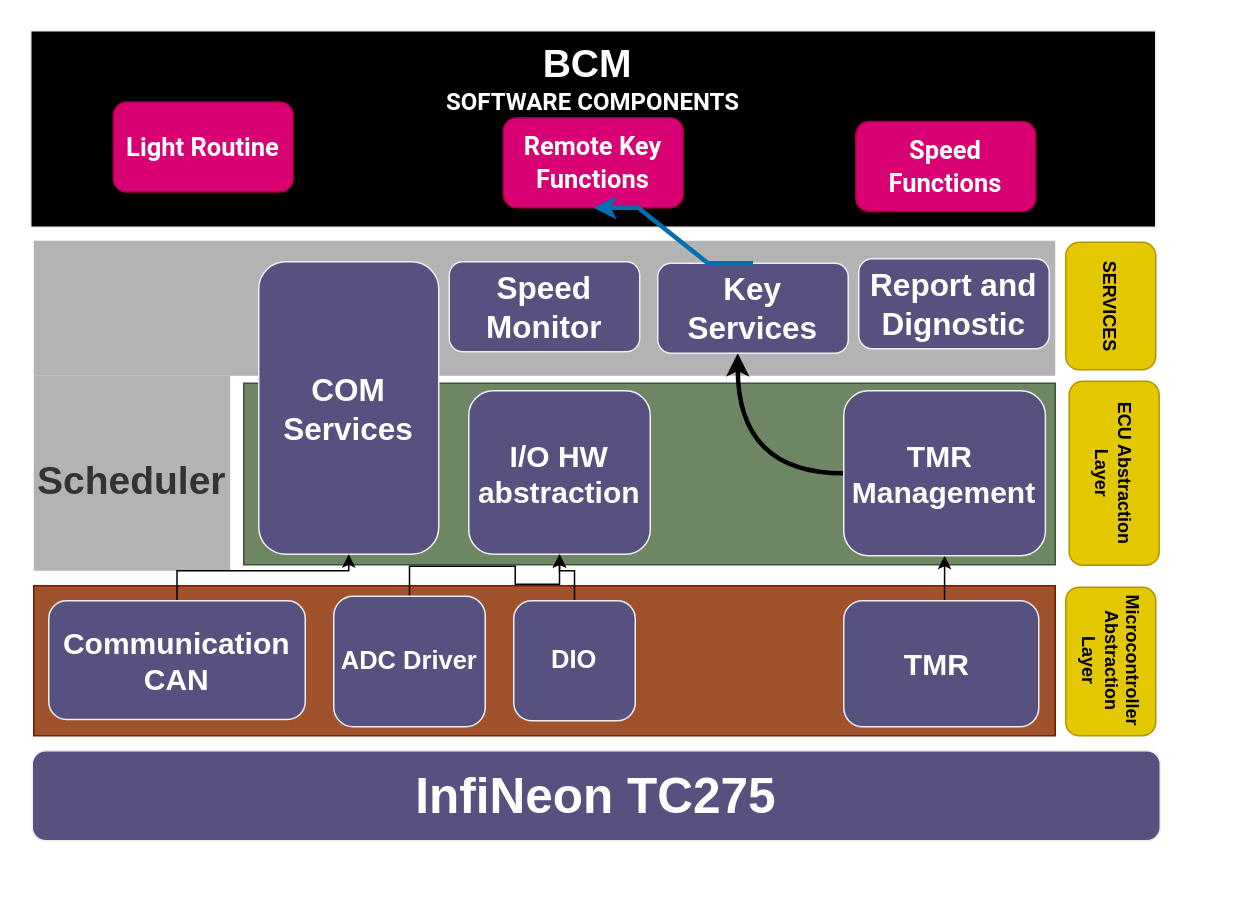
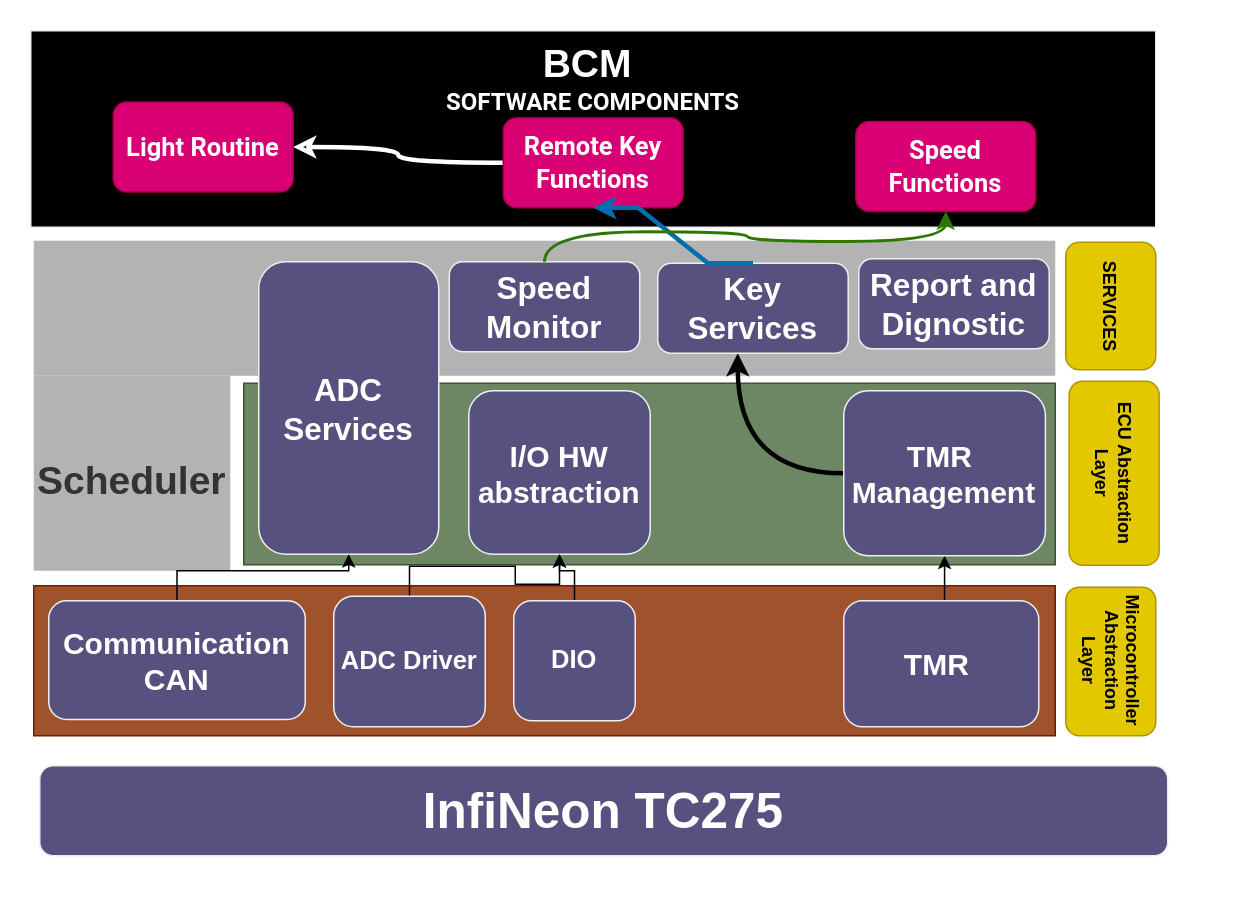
none -> (405, 158)
none -> (739, 234)
(349, 409) -> (349, 409)
(596, 796) -> (604, 811)
